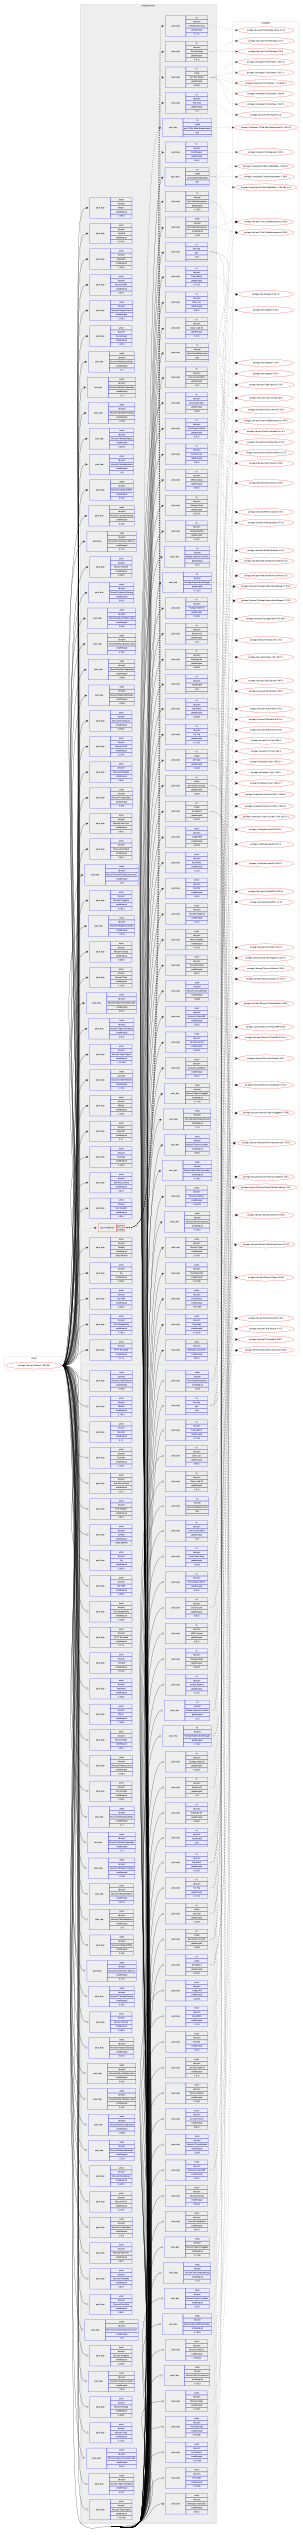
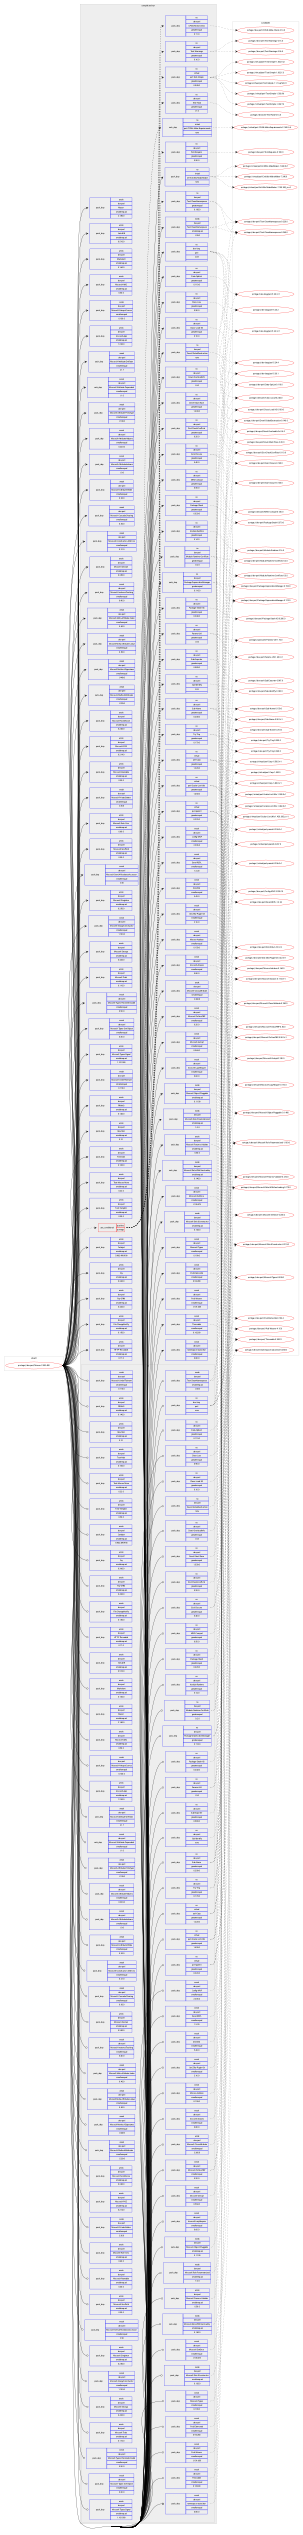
none -> (266, 331)
(266, 640) -> (266, 640)
